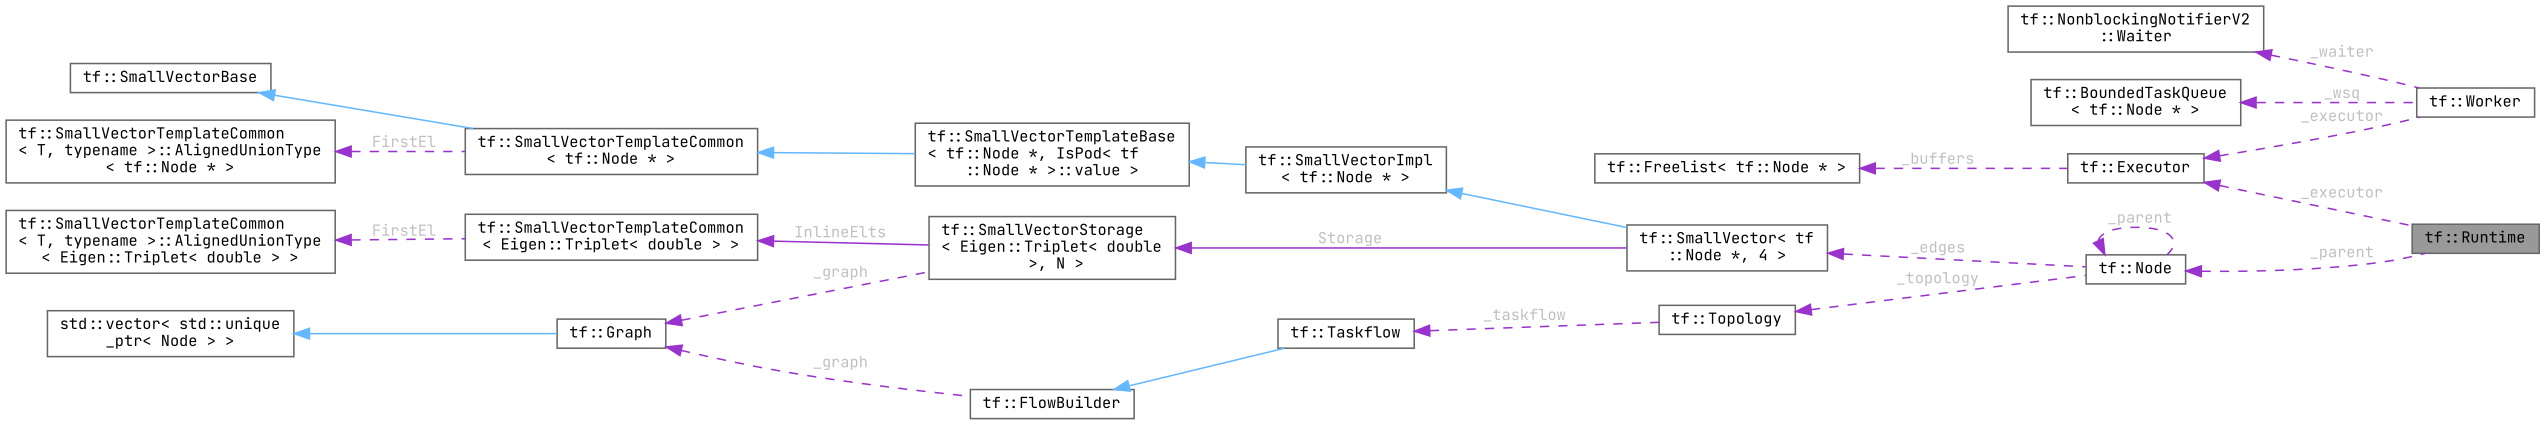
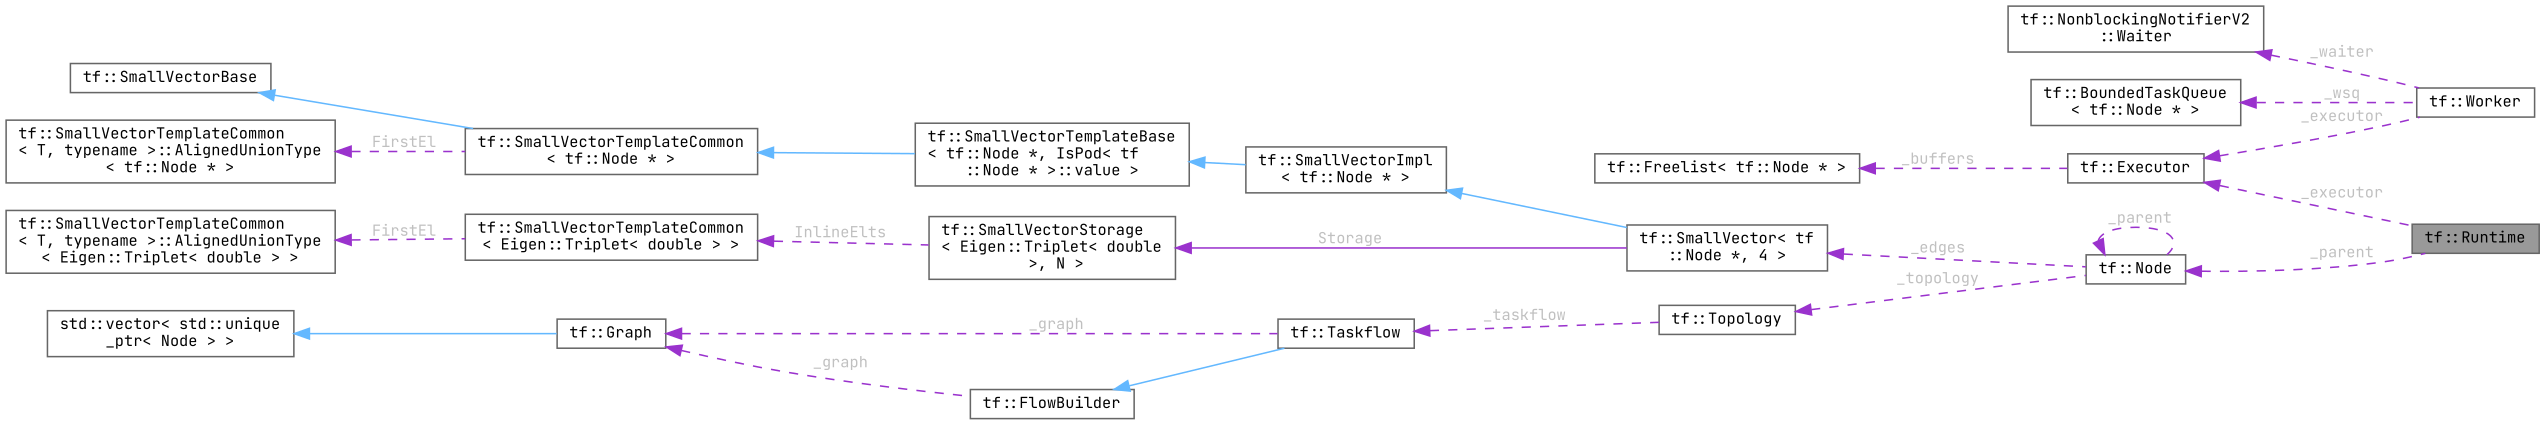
(851, 243) -> (851, 243)
(805, 296) -> (980, 334)
